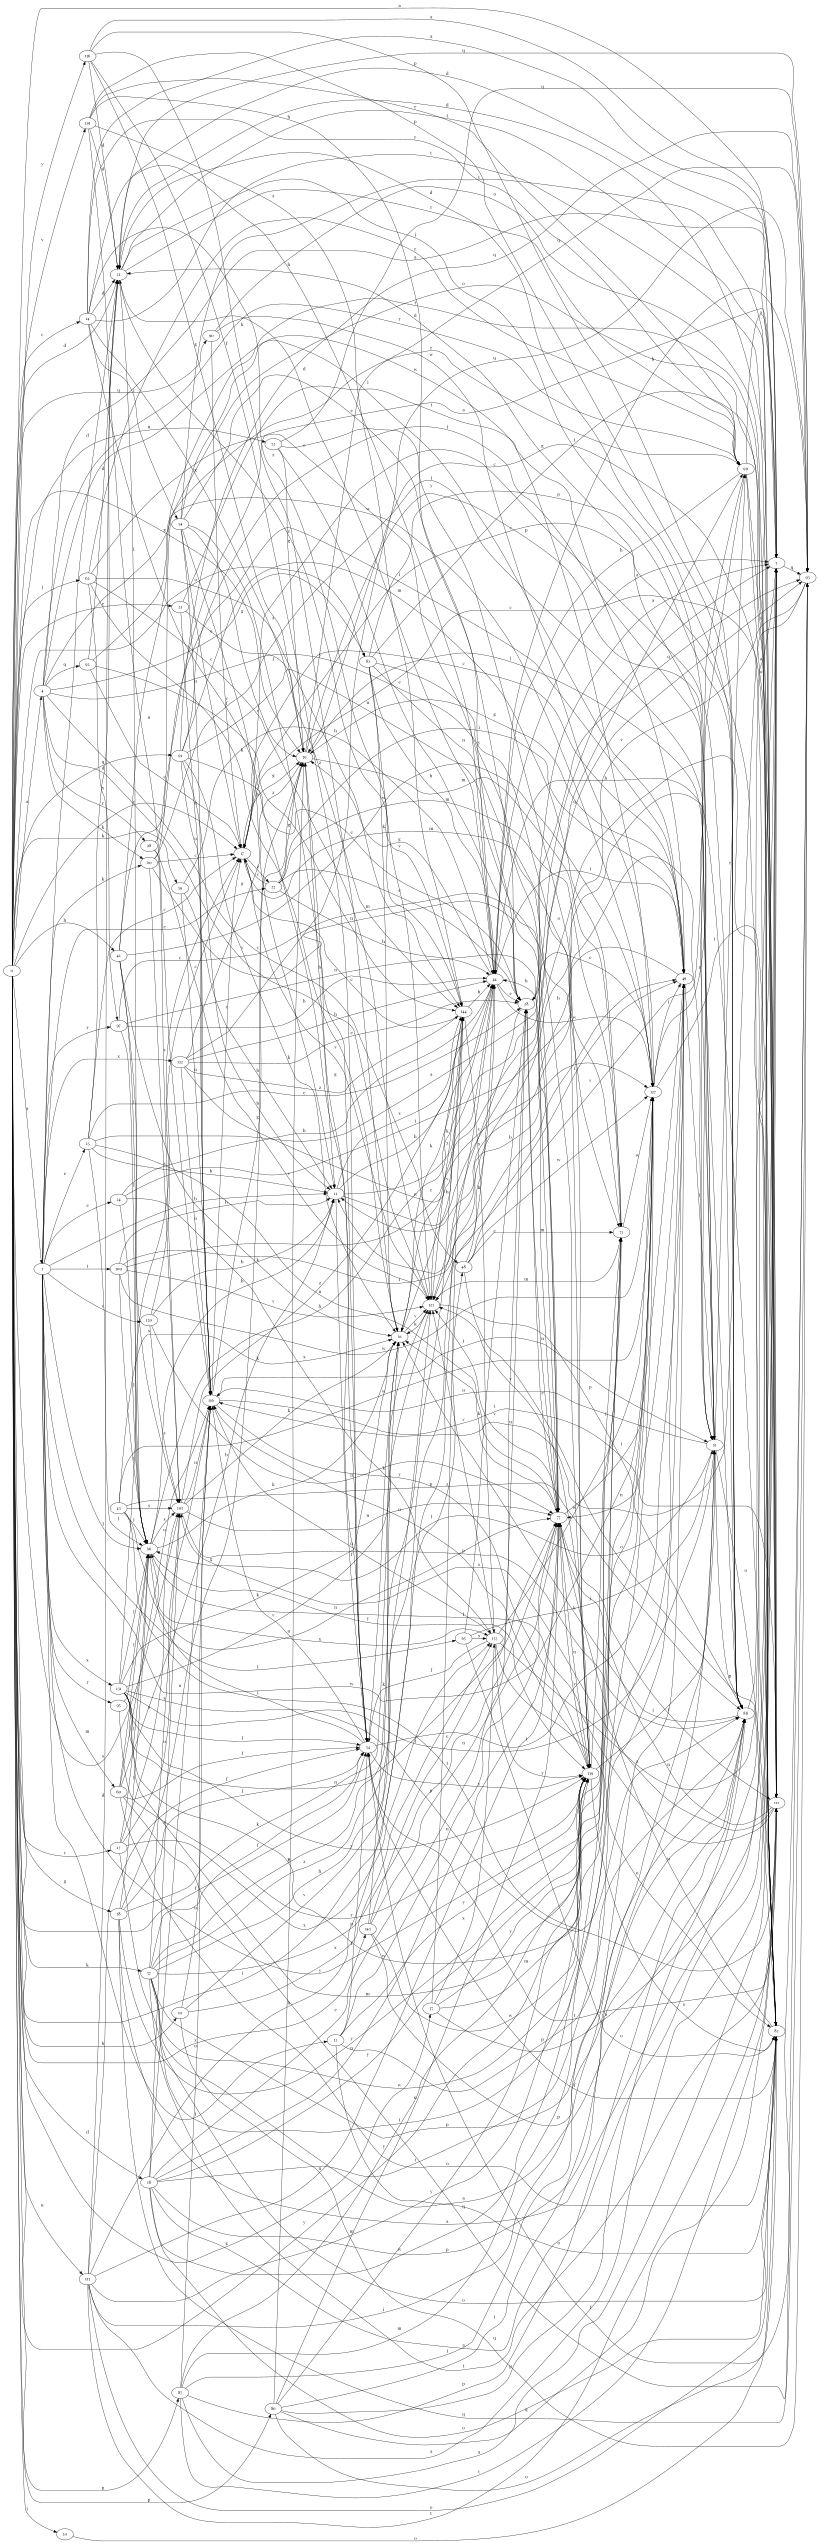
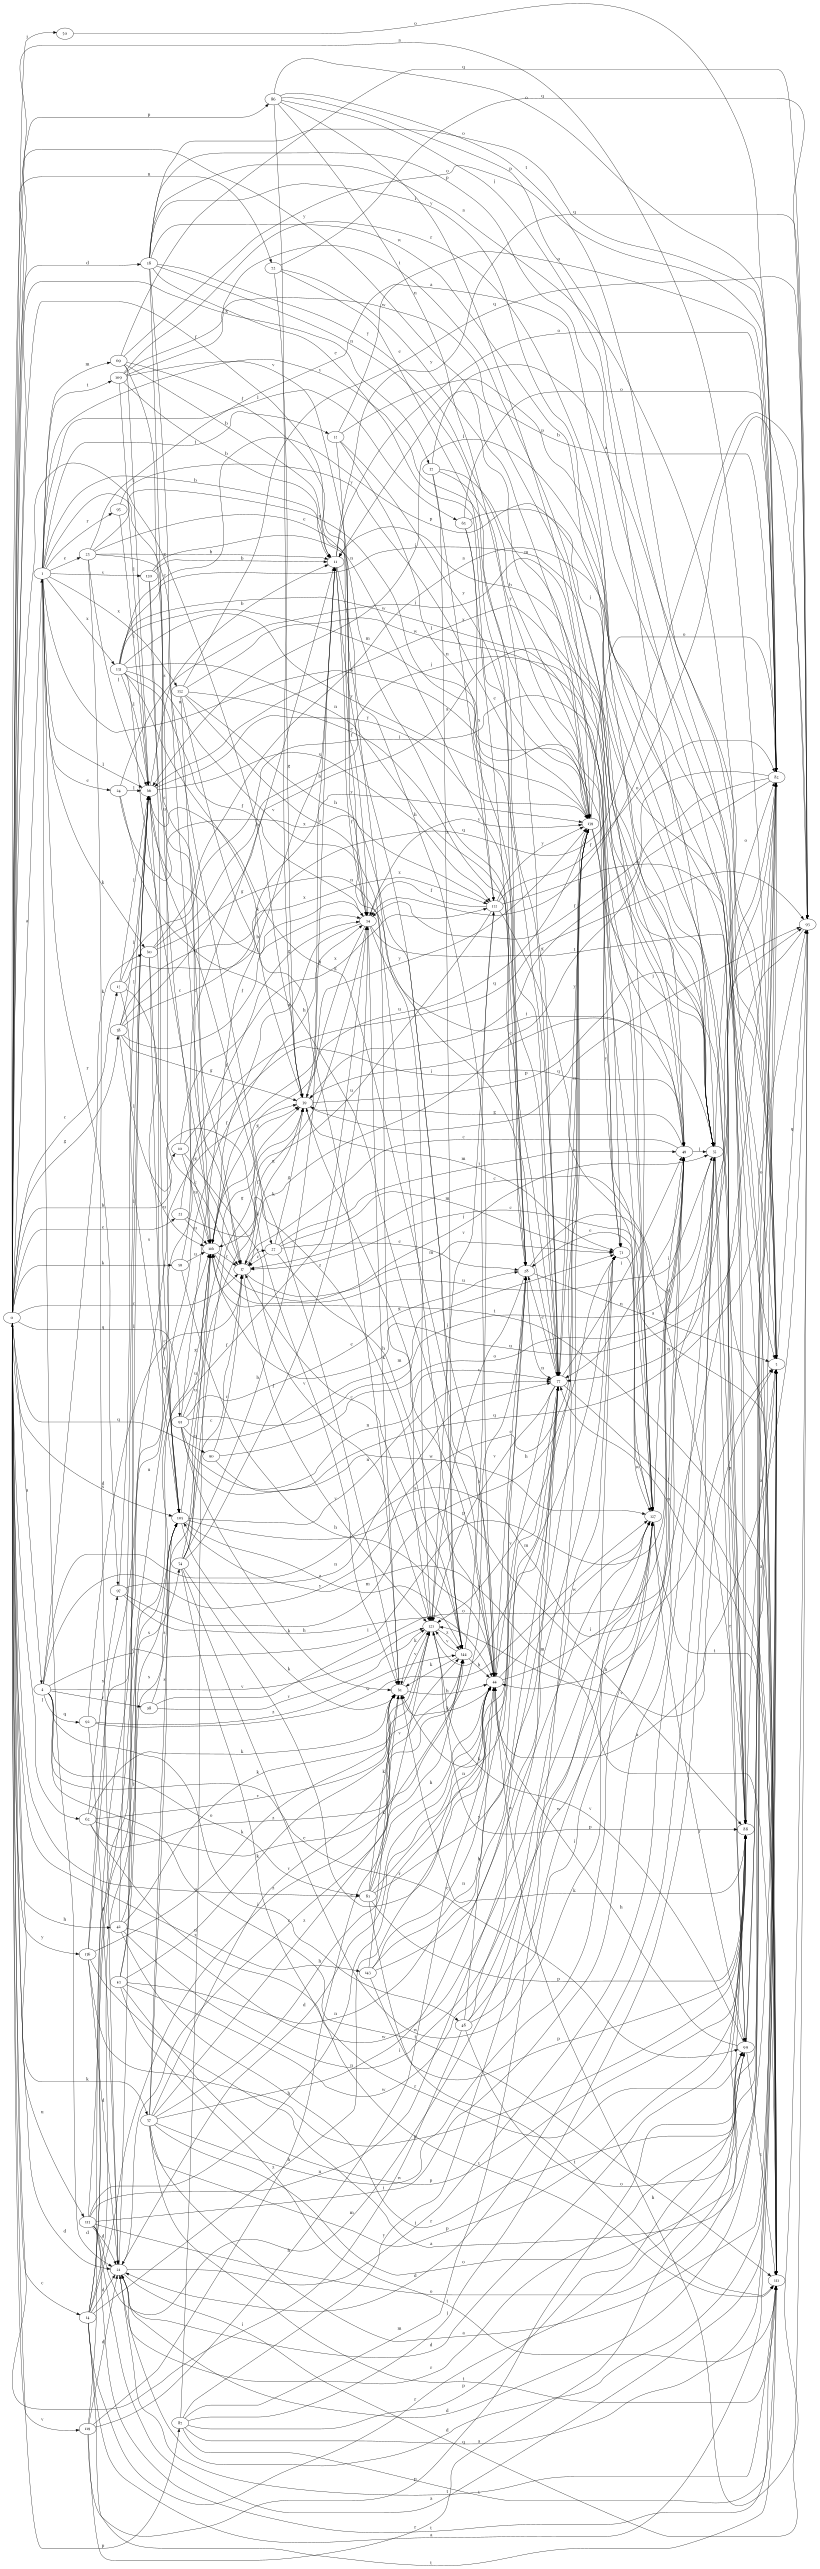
(26, 1946) -> (24, 2309)
(526, 2410) -> (526, 168)
